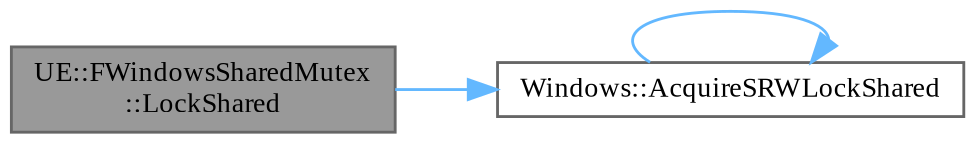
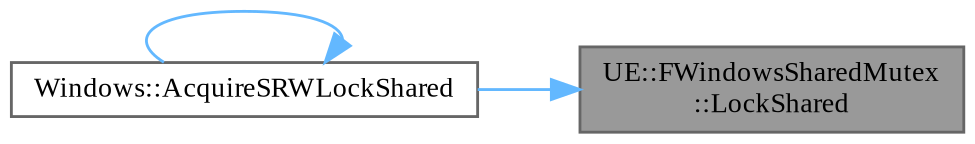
(432, 90) -> (514, 90)
